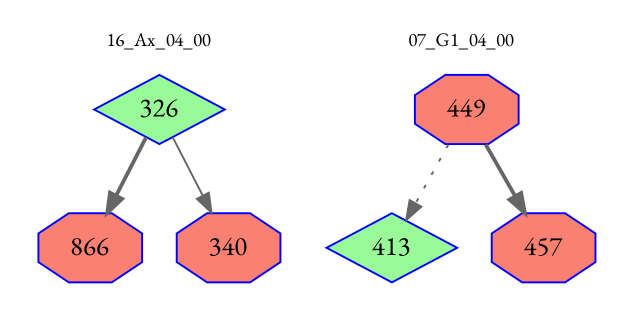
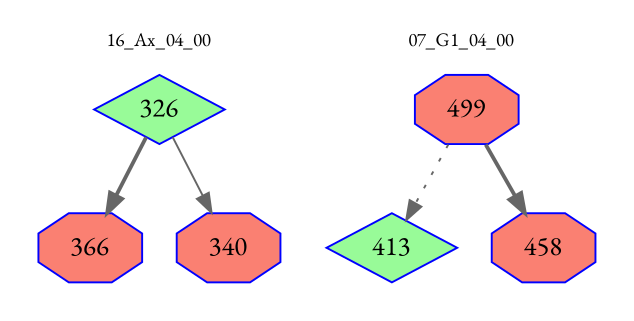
(467, 109) -> (467, 109)
(90, 248) -> (90, 248)
(544, 248) -> (544, 248)
